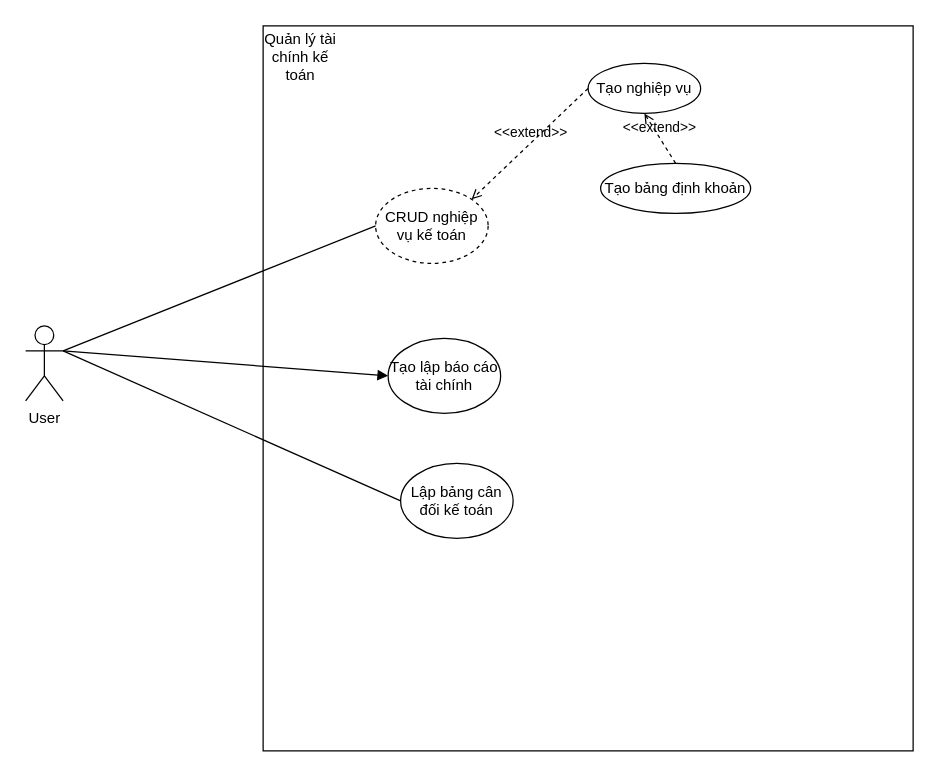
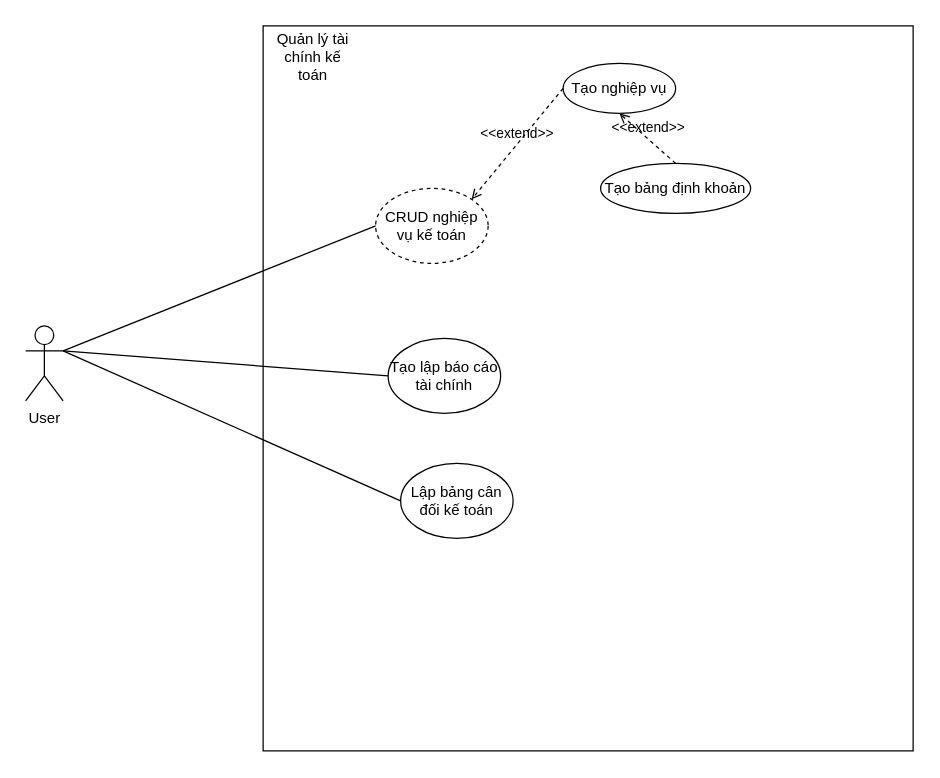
(301, 57) -> (313, 57)
(644, 88) -> (619, 88)
(376, 375) -> (381, 375)
